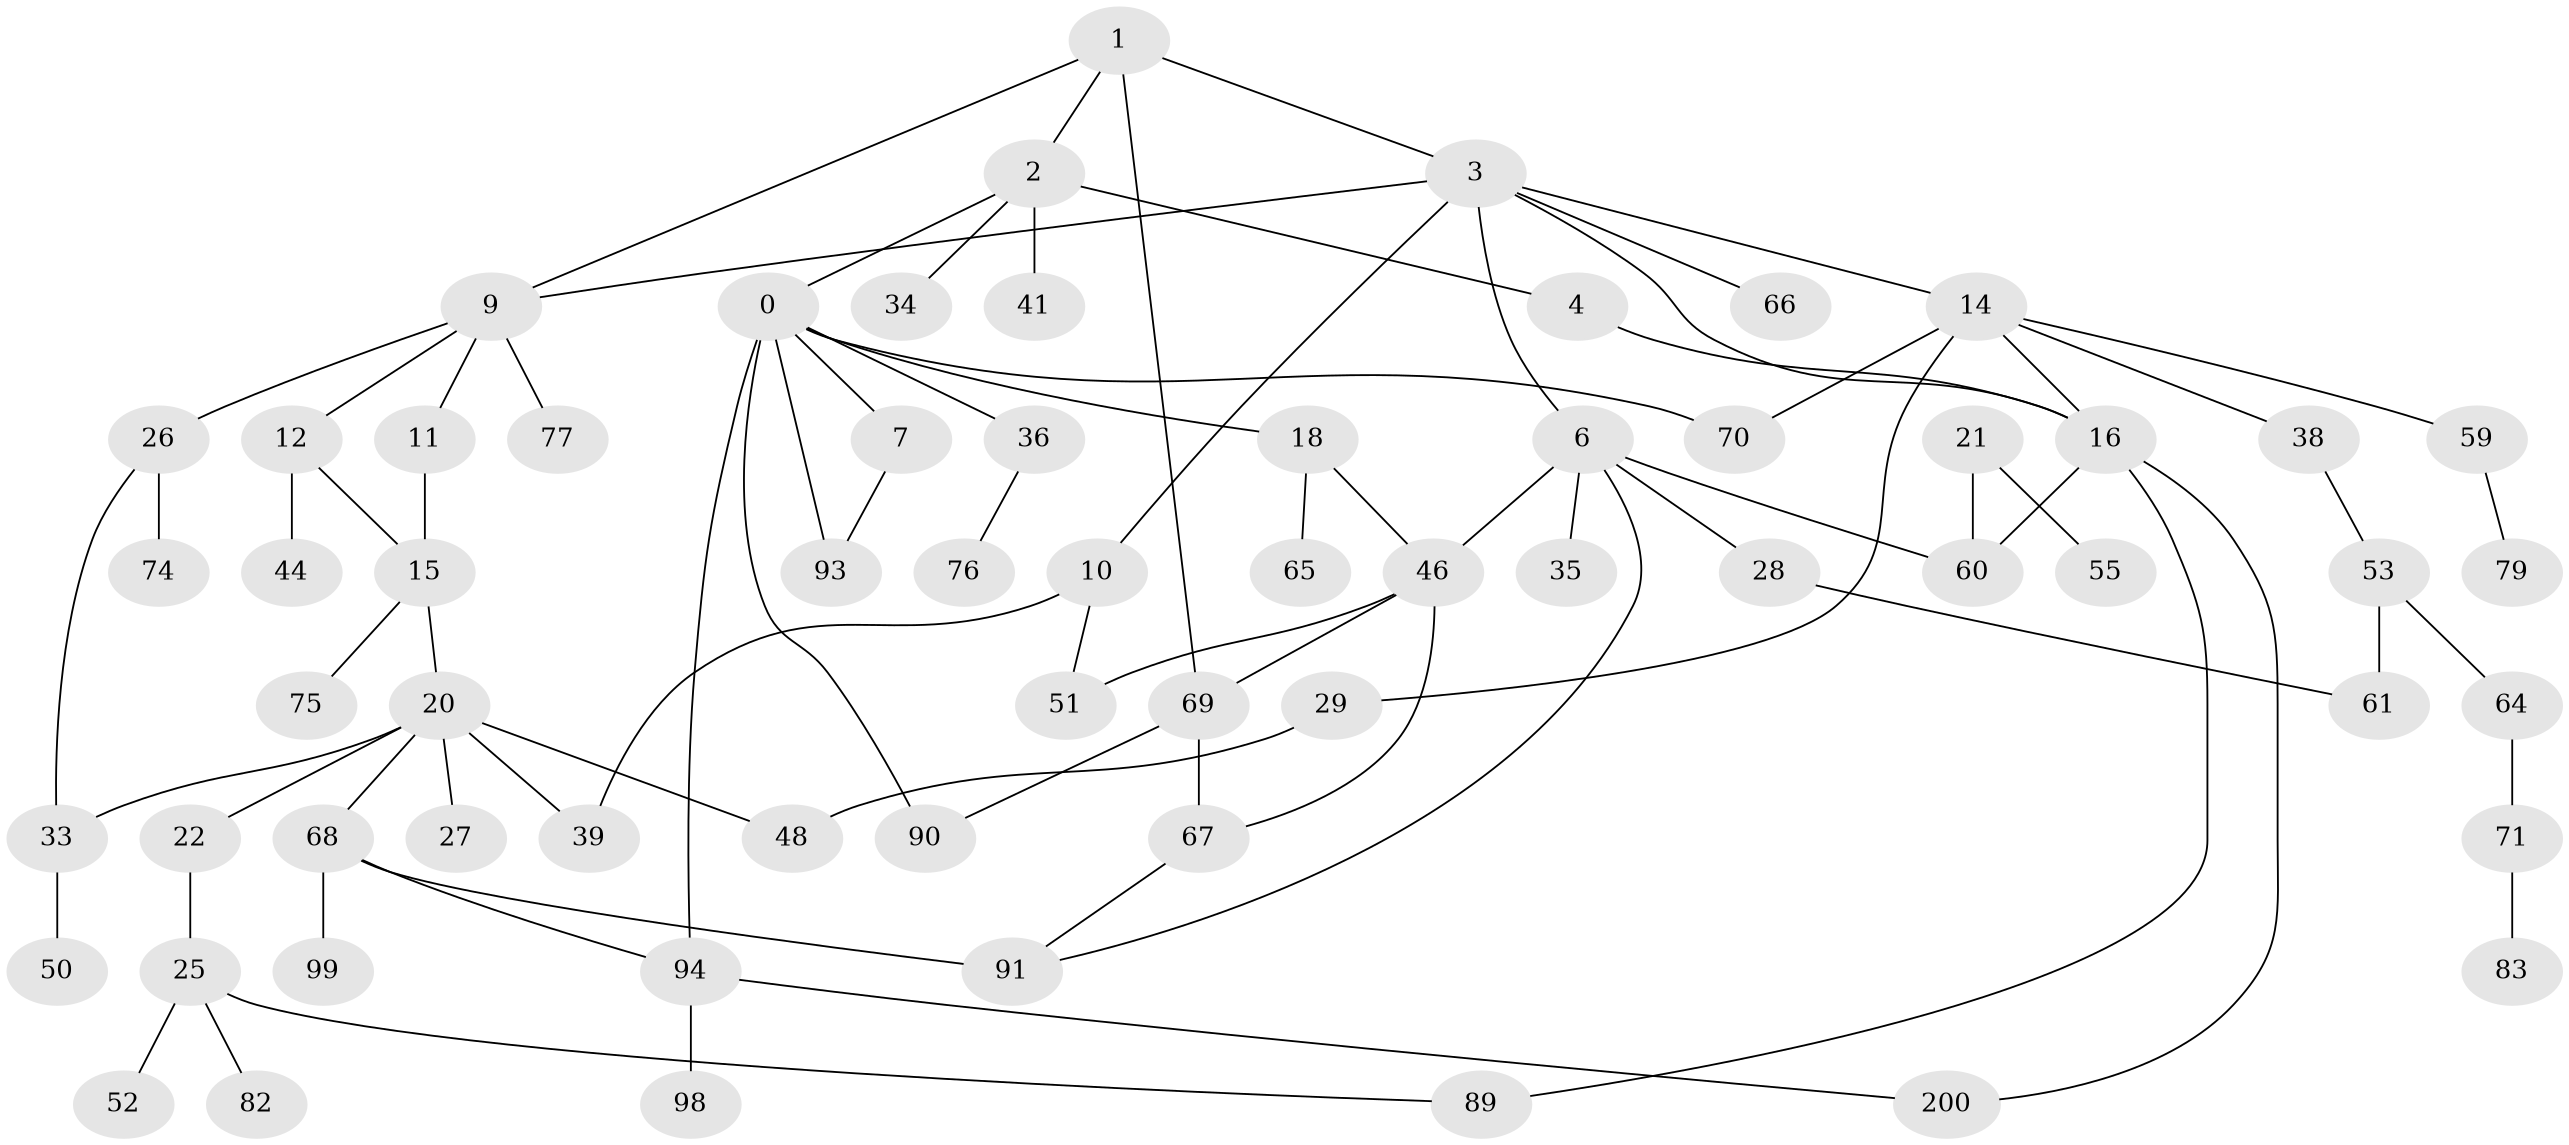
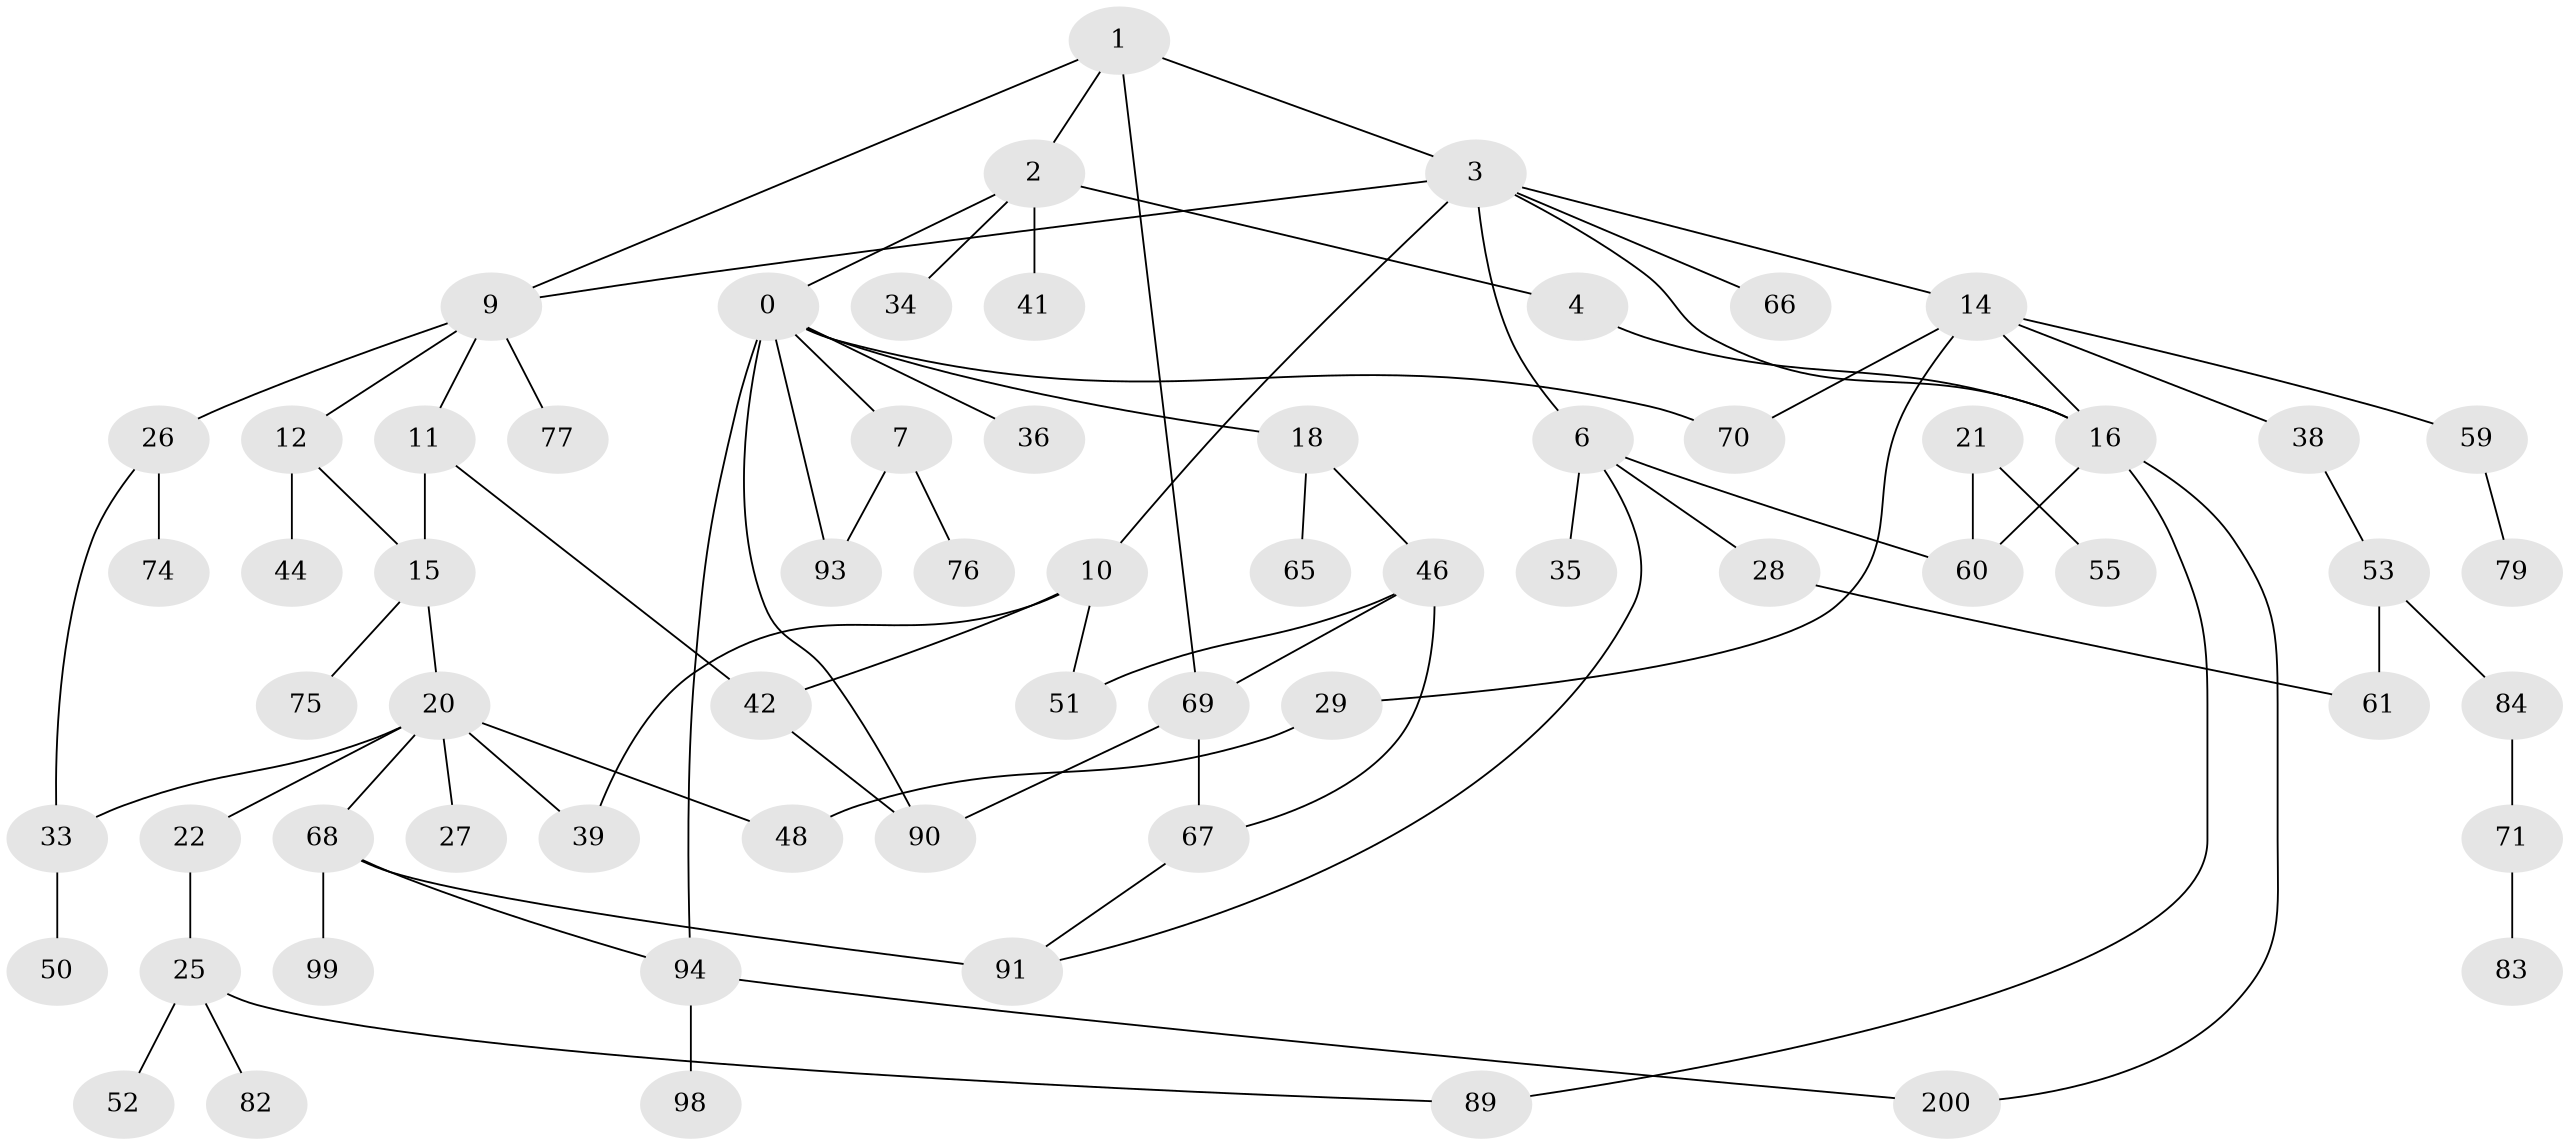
(999, 506) -> (933, 506)
(1508, 506) -> none
none -> (761, 706)
(2512, 706) -> (2512, 706)
